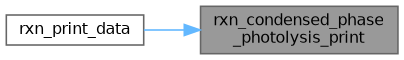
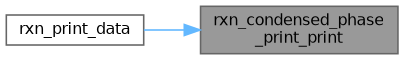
(299, 30) -> (299, 30)
